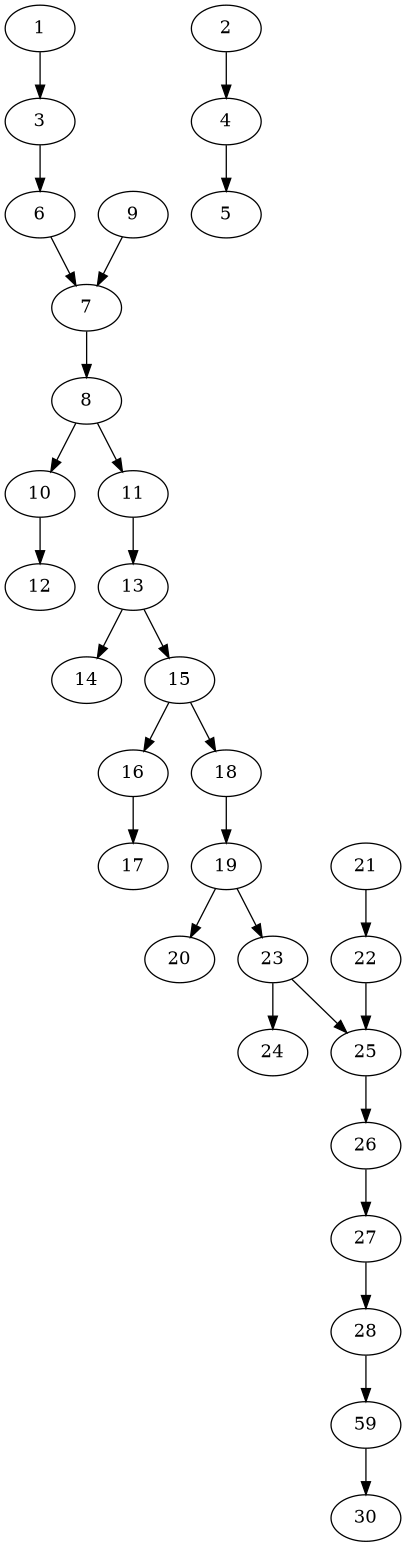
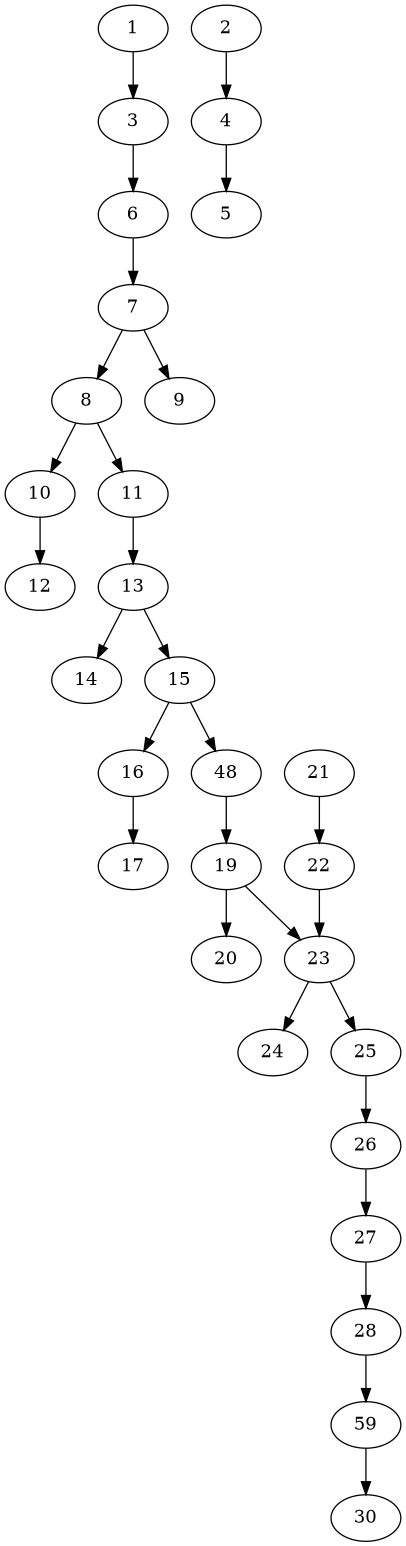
(113, 255) -> (153, 349)
(226, 773) -> (226, 773)
(366, 1000) -> (319, 907)
